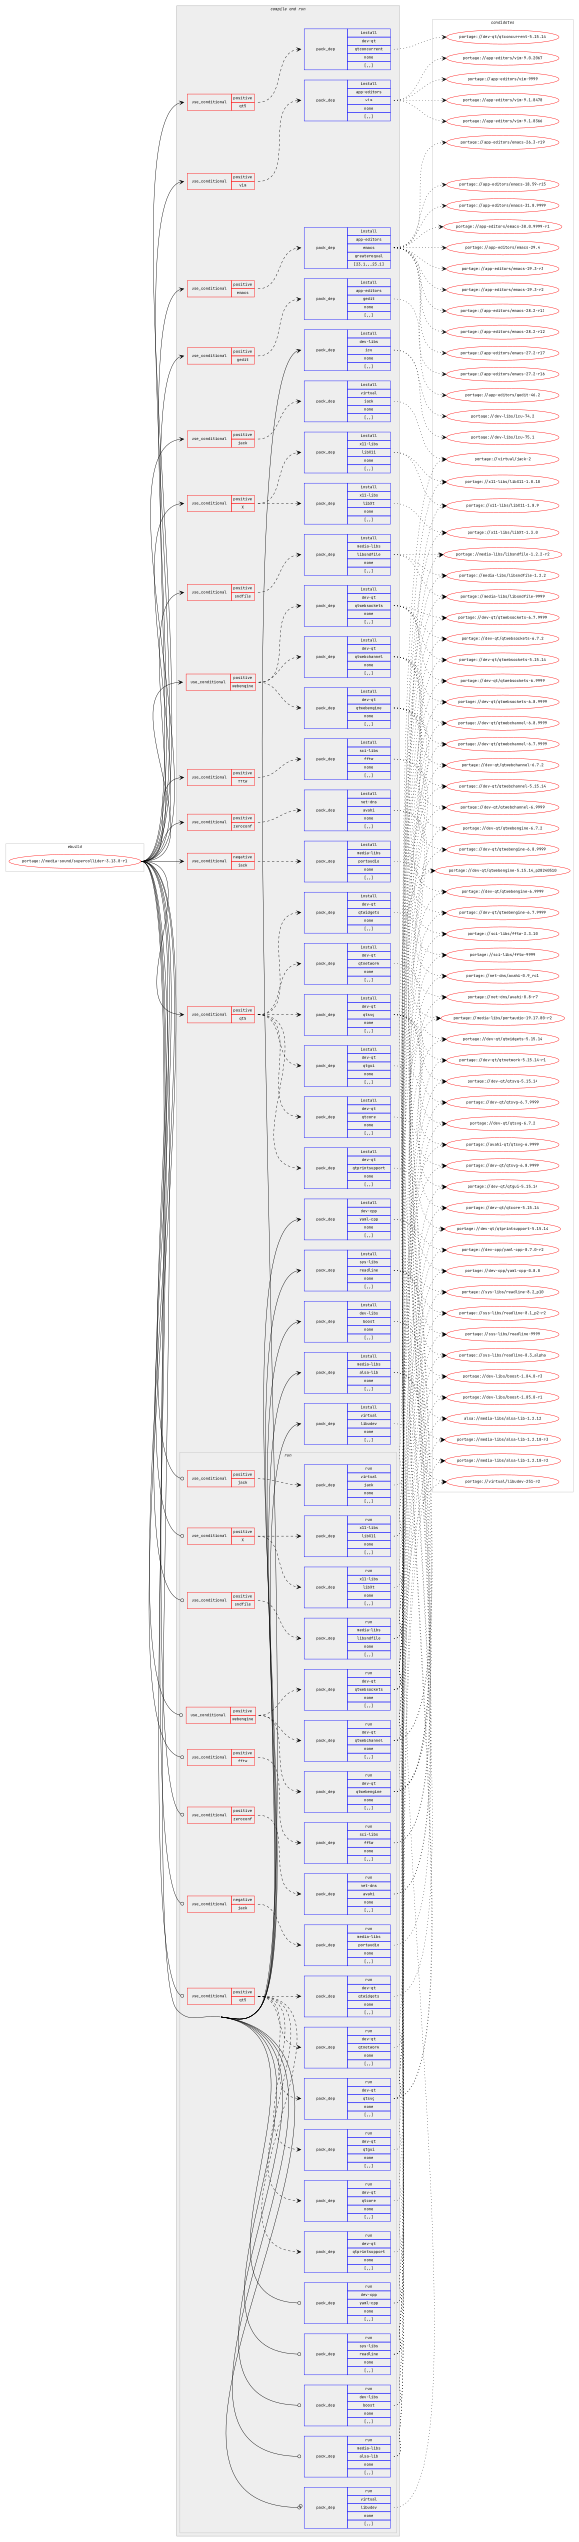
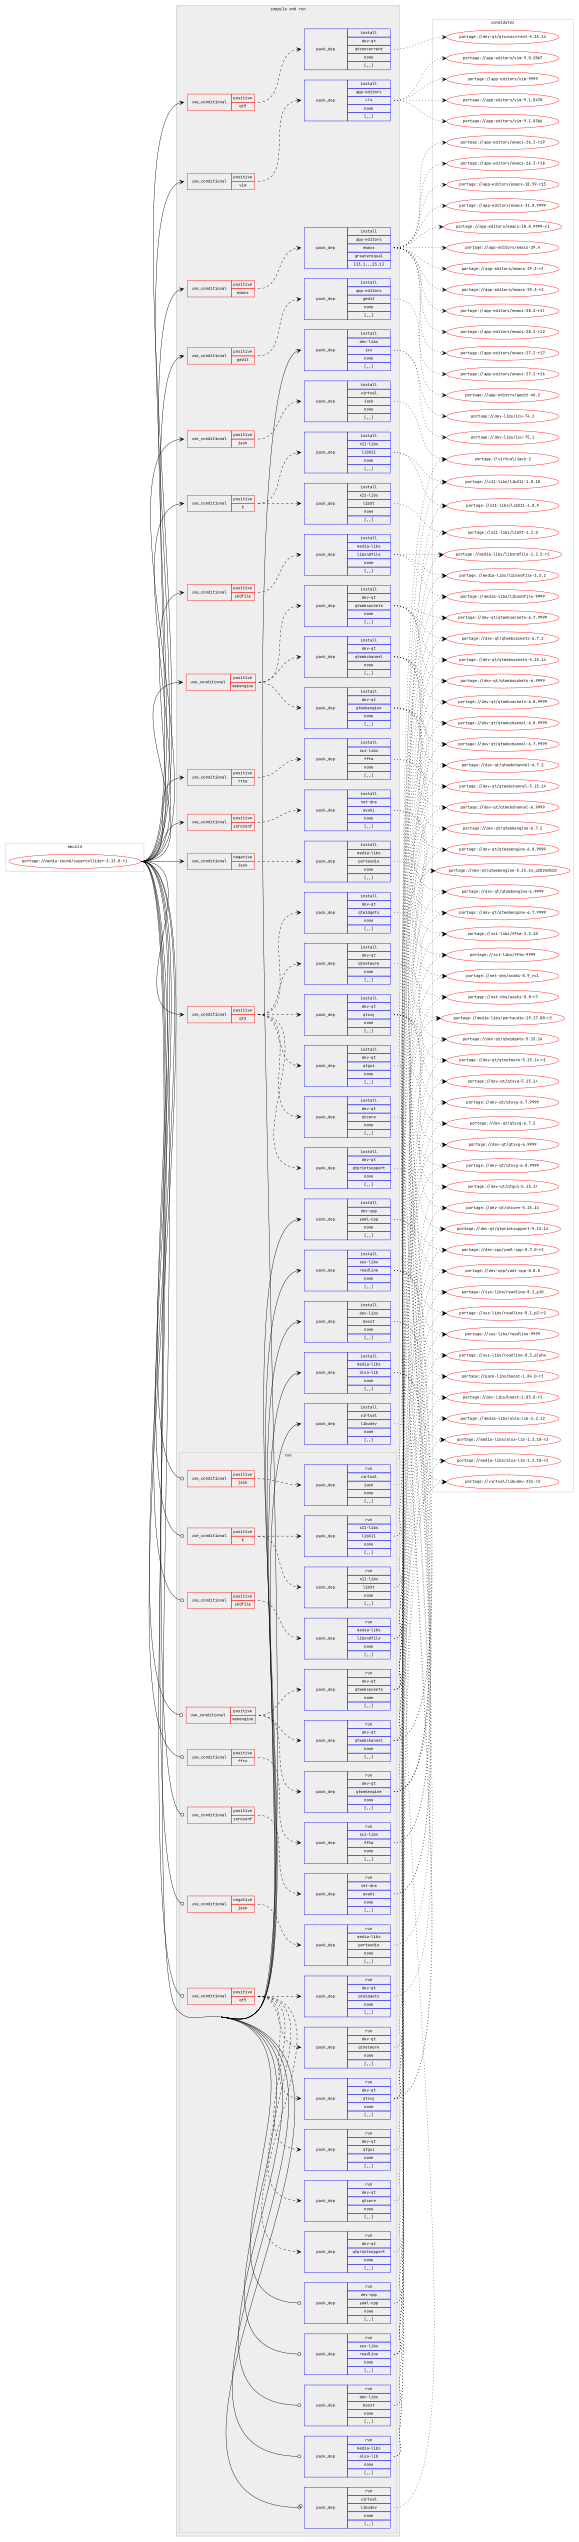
none -> (503, 164)
(503, 1145) -> (503, 1145)
(503, 1377) -> (503, 1377)
(503, 1419) -> (503, 1419)
